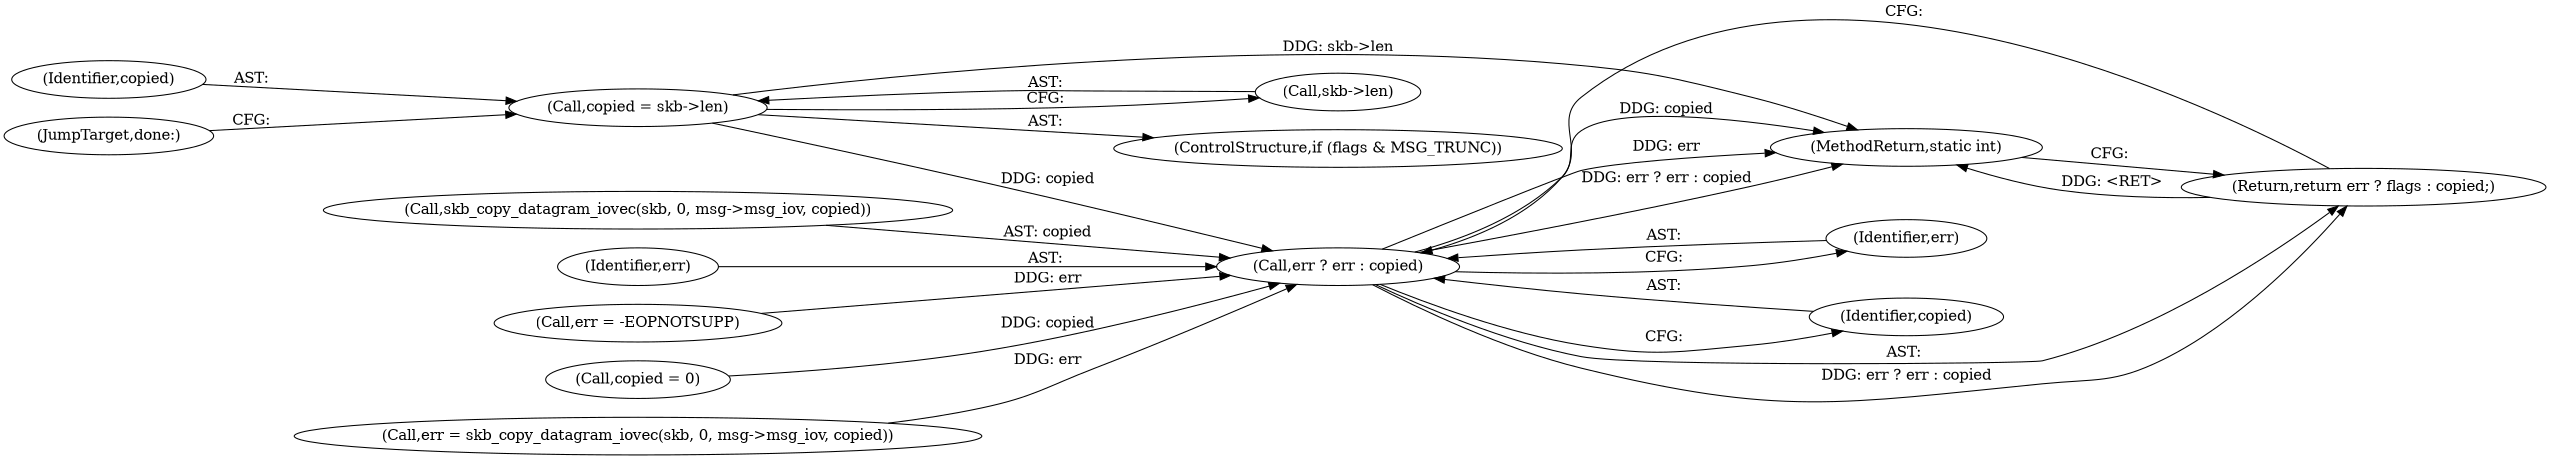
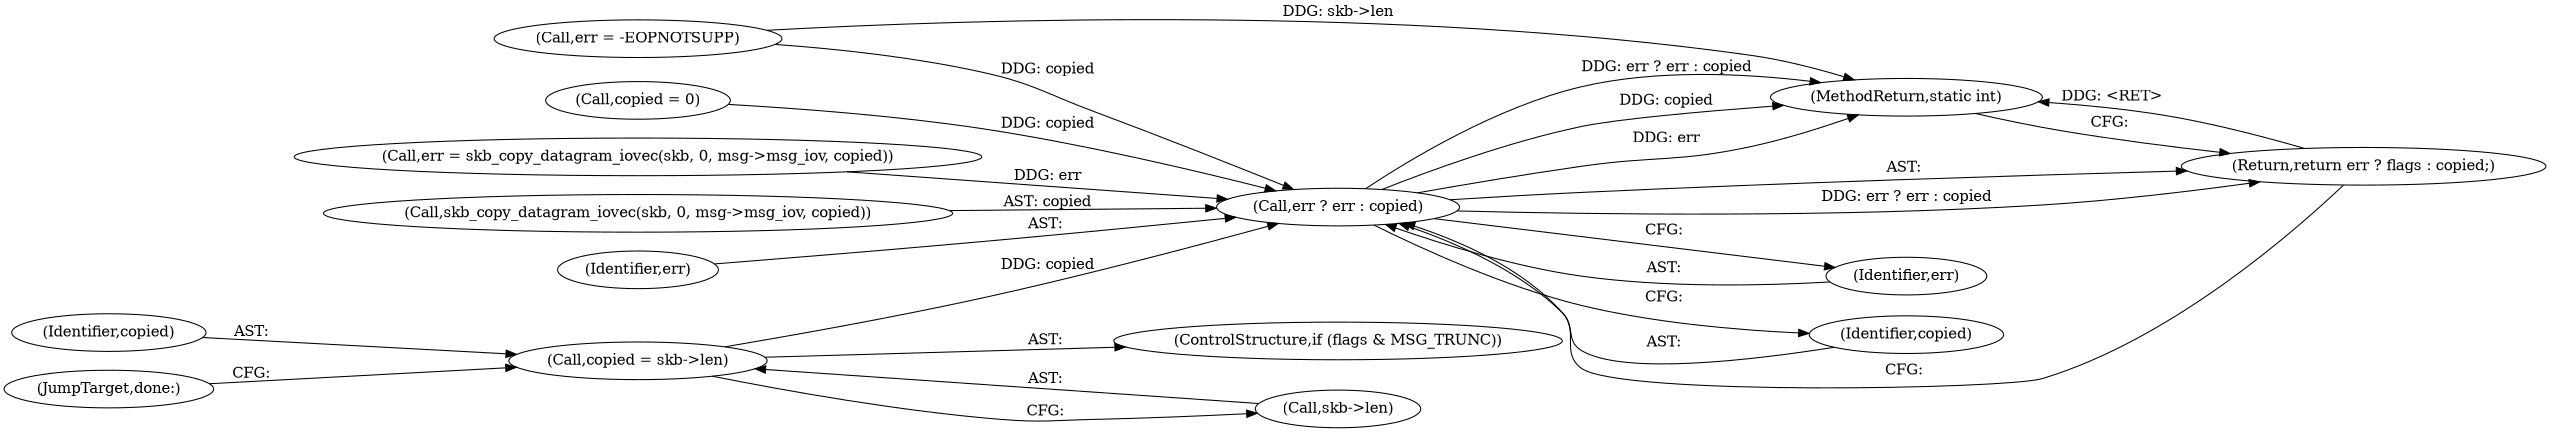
(1293, 55) -> (1307, 22)
(1048, 279) -> (1048, 70)
